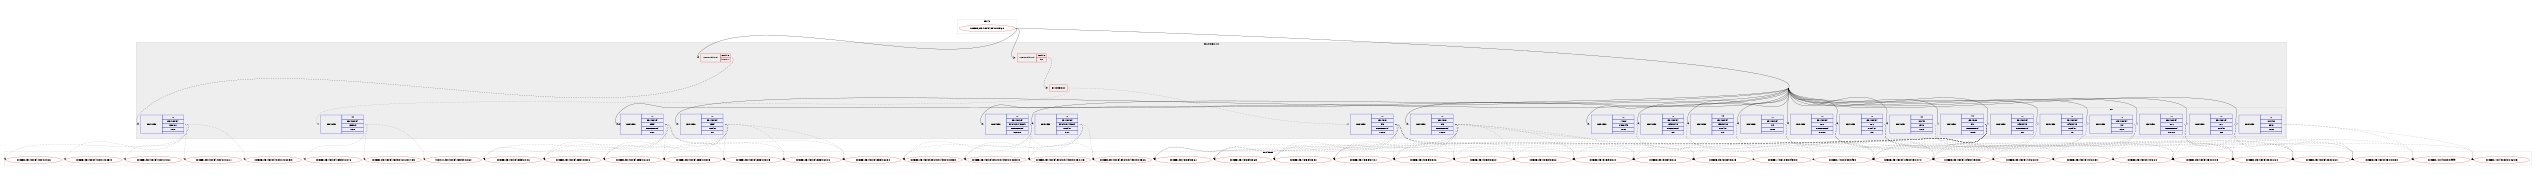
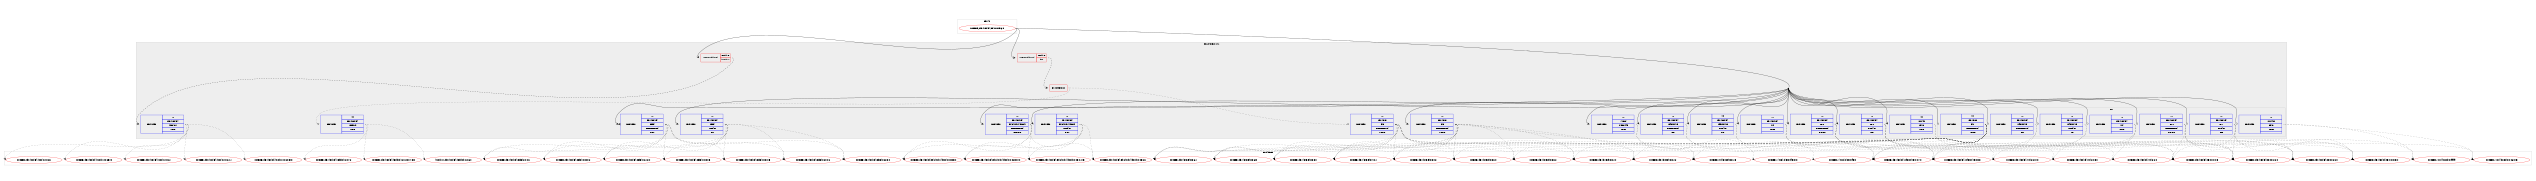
(1723, 160) -> (1723, 160)
